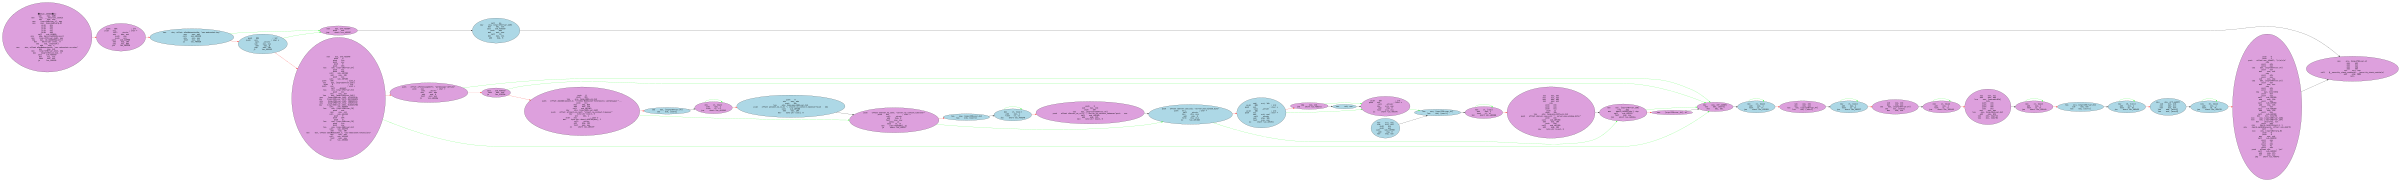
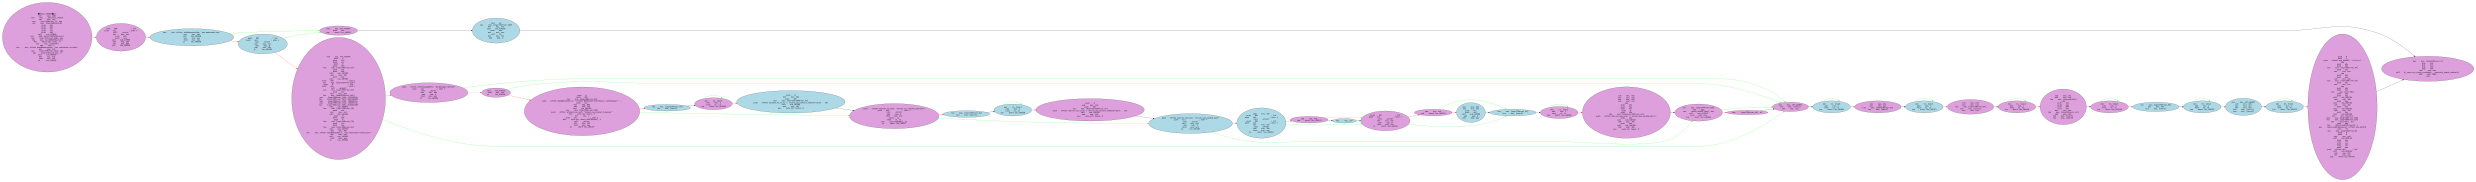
none -> (1433, 113)
